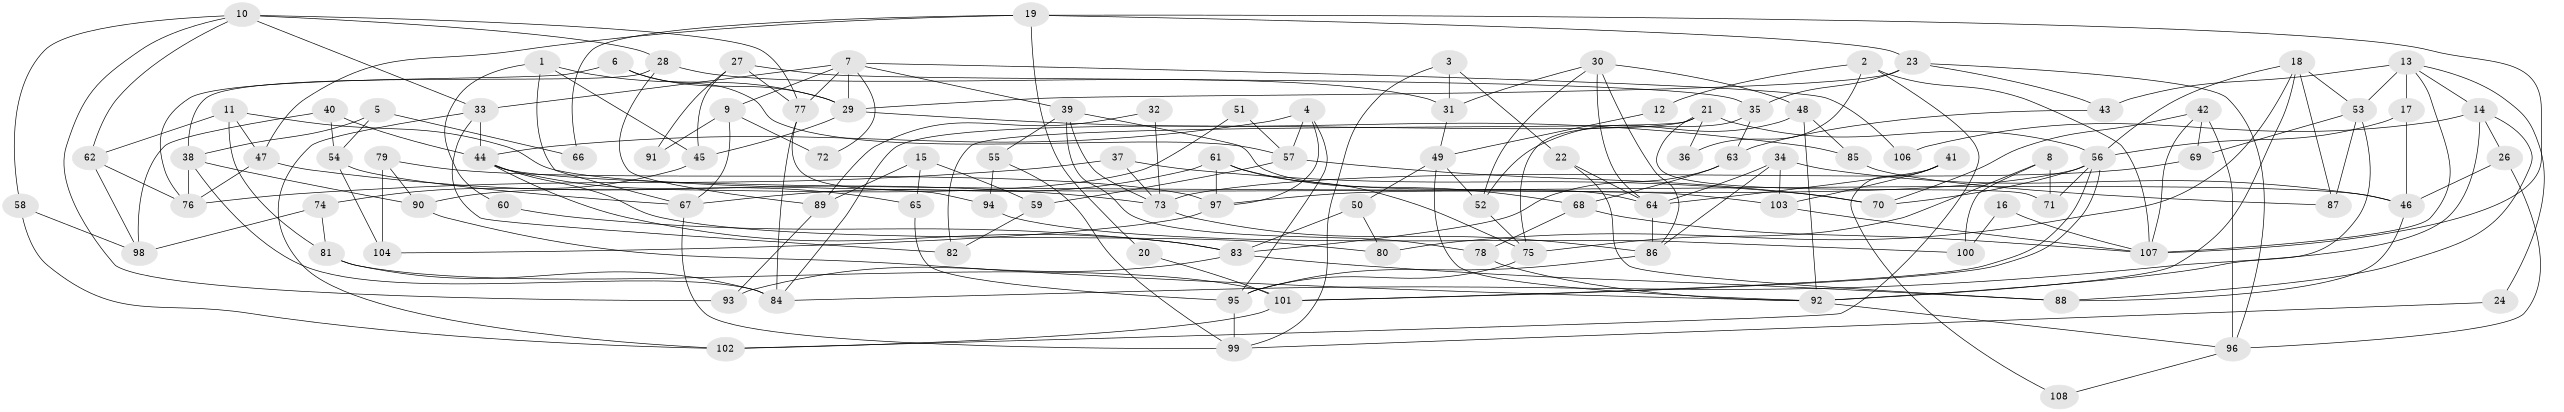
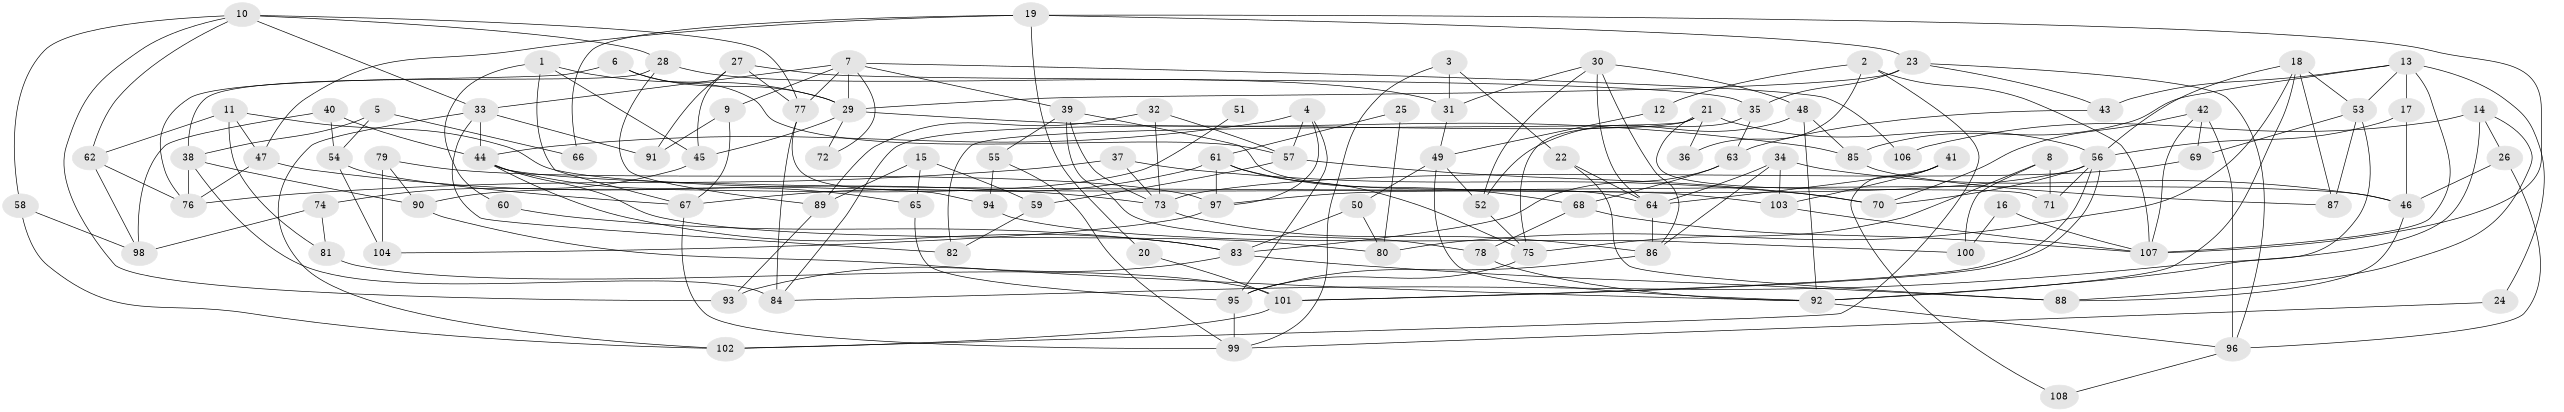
(2443, 86) -> (2052, 134)
none -> (1401, 110)
(772, 132) -> (837, 132)
none -> (566, 134)
(1265, 134) -> (1226, 133)
(553, 275) -> none
